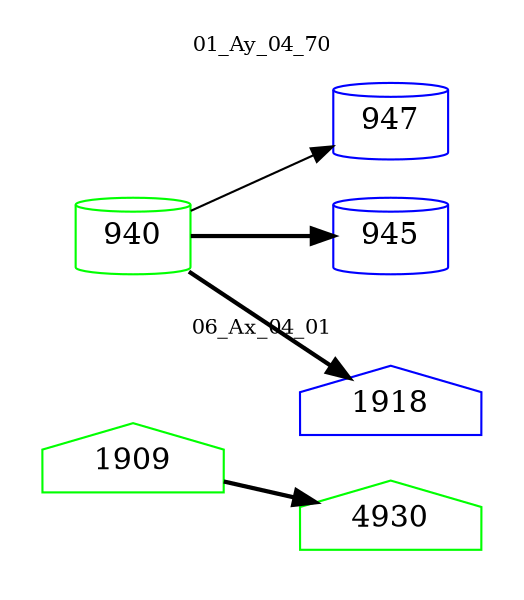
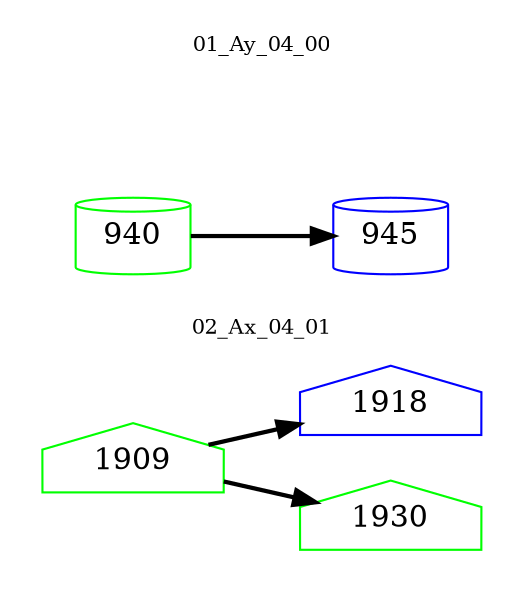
(262, 46) -> (262, 46)
(391, 121) -> none
(264, 321) -> (243, 437)
(262, 329) -> (262, 329)
(391, 519) -> (391, 519)
